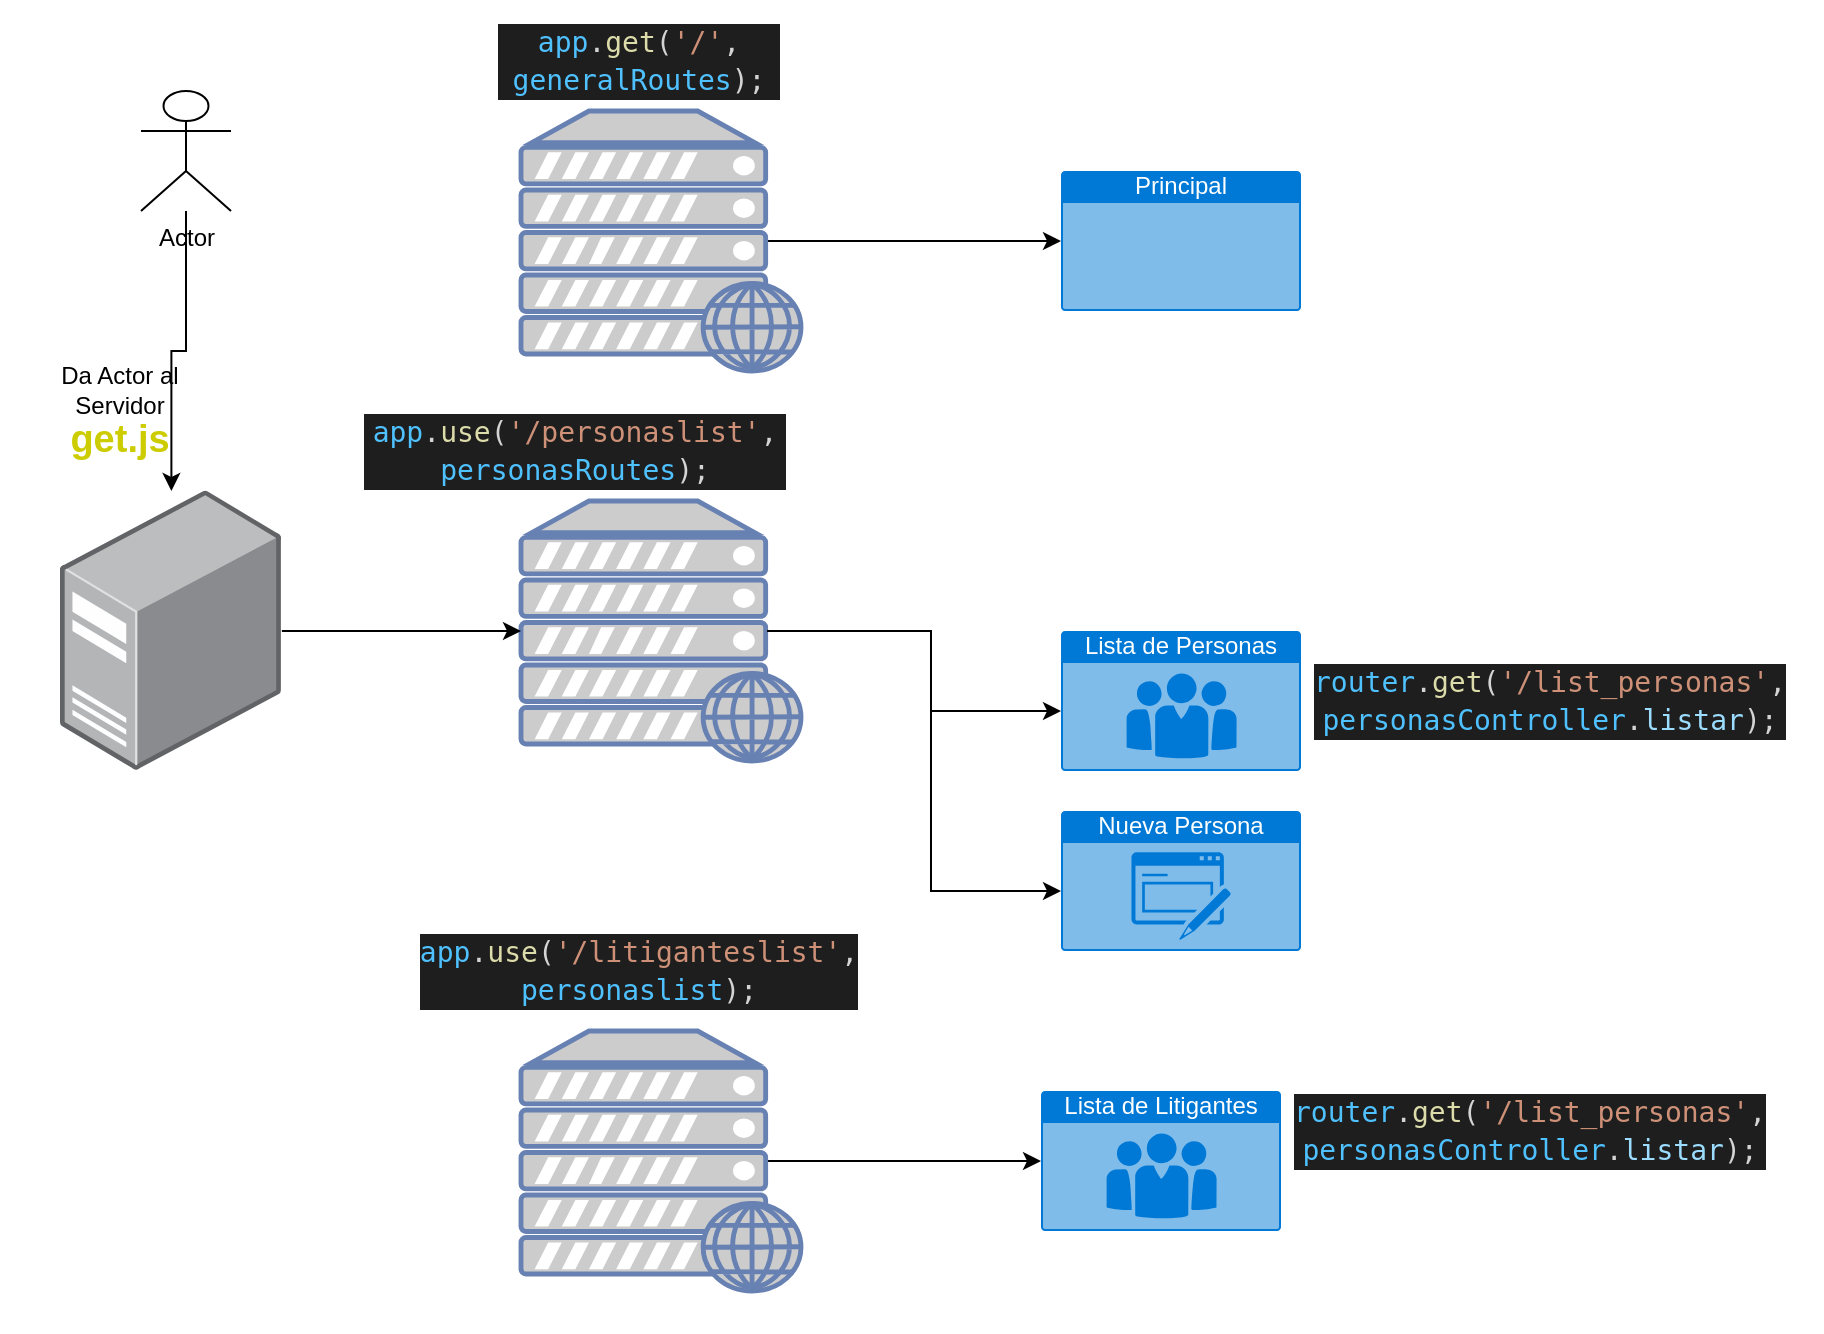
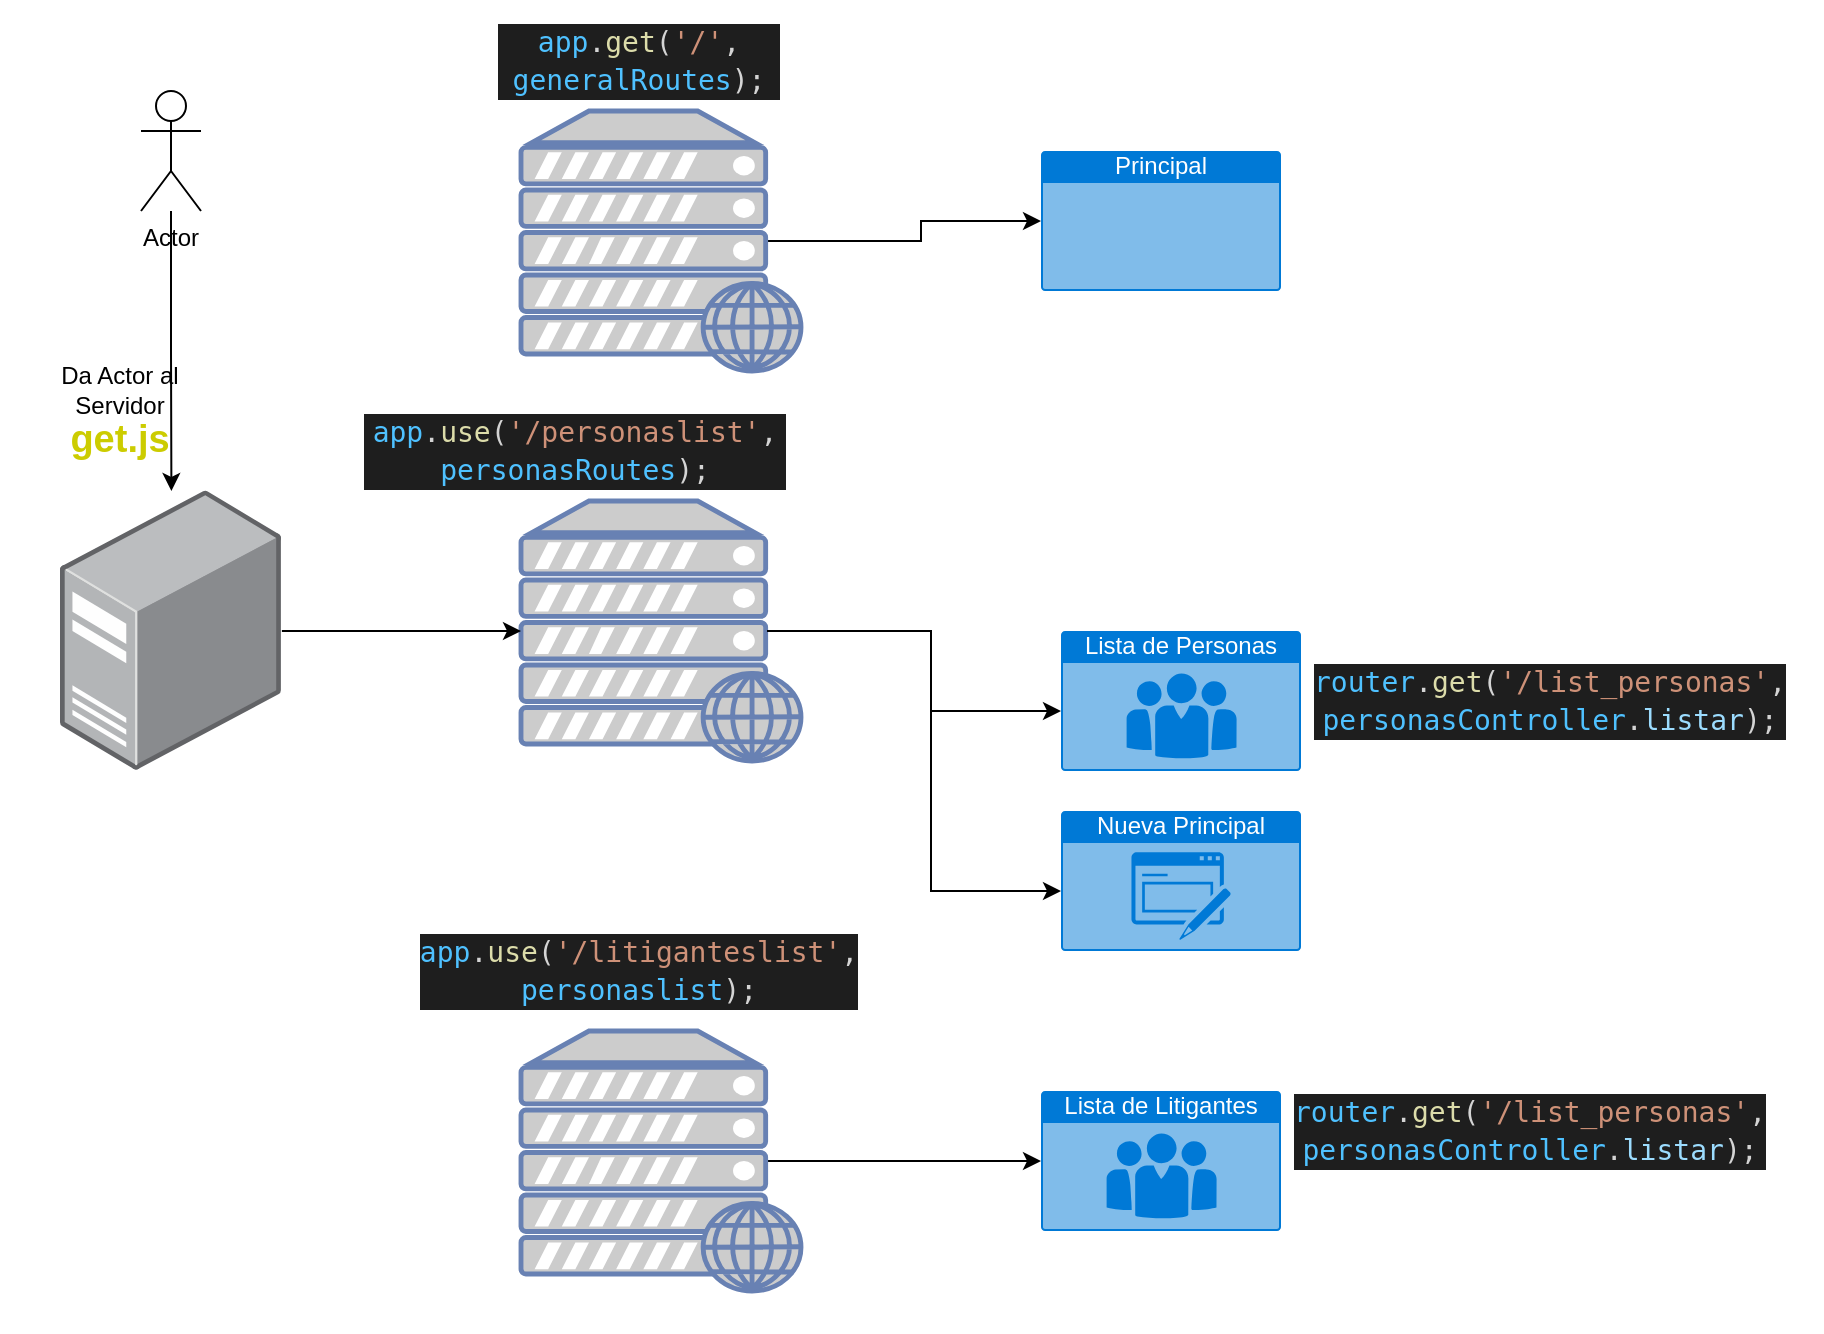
(186, 151) -> (171, 151)
(1181, 241) -> (1161, 221)
(1182, 827) -> (1182, 827)
